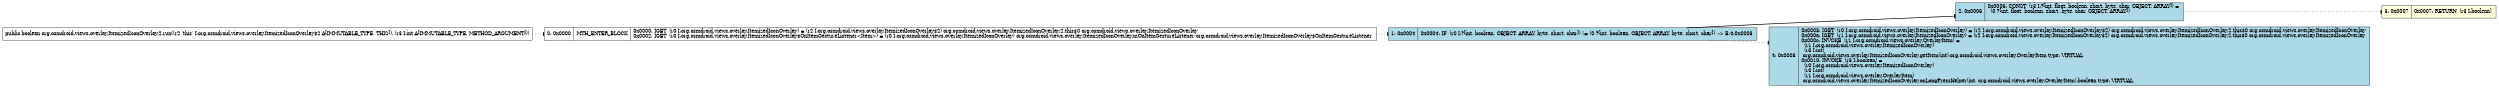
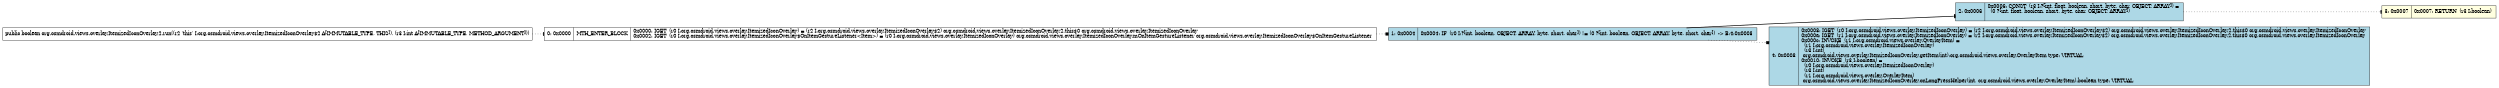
(1381, 34) -> (1381, 34)
(1737, 41) -> (1737, 41)
